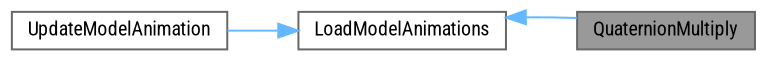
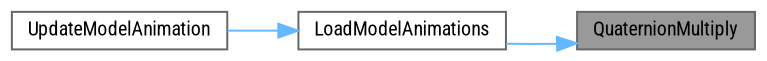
(551, 17) -> (531, 44)
